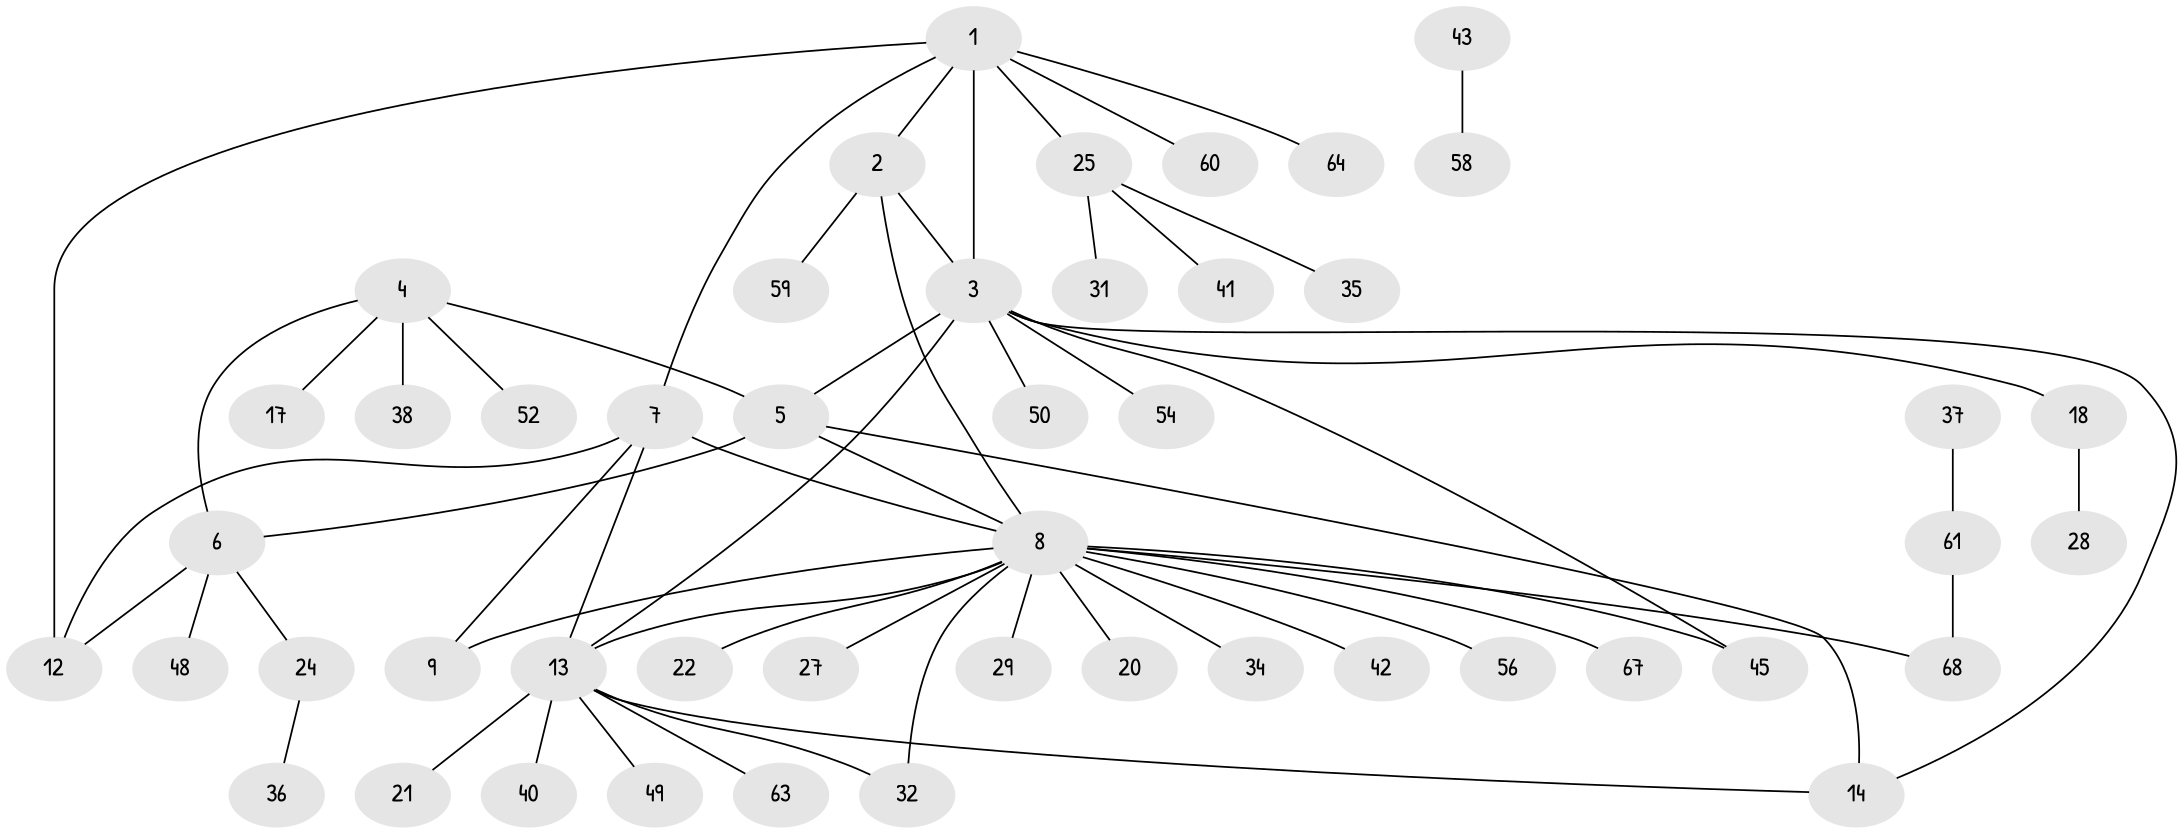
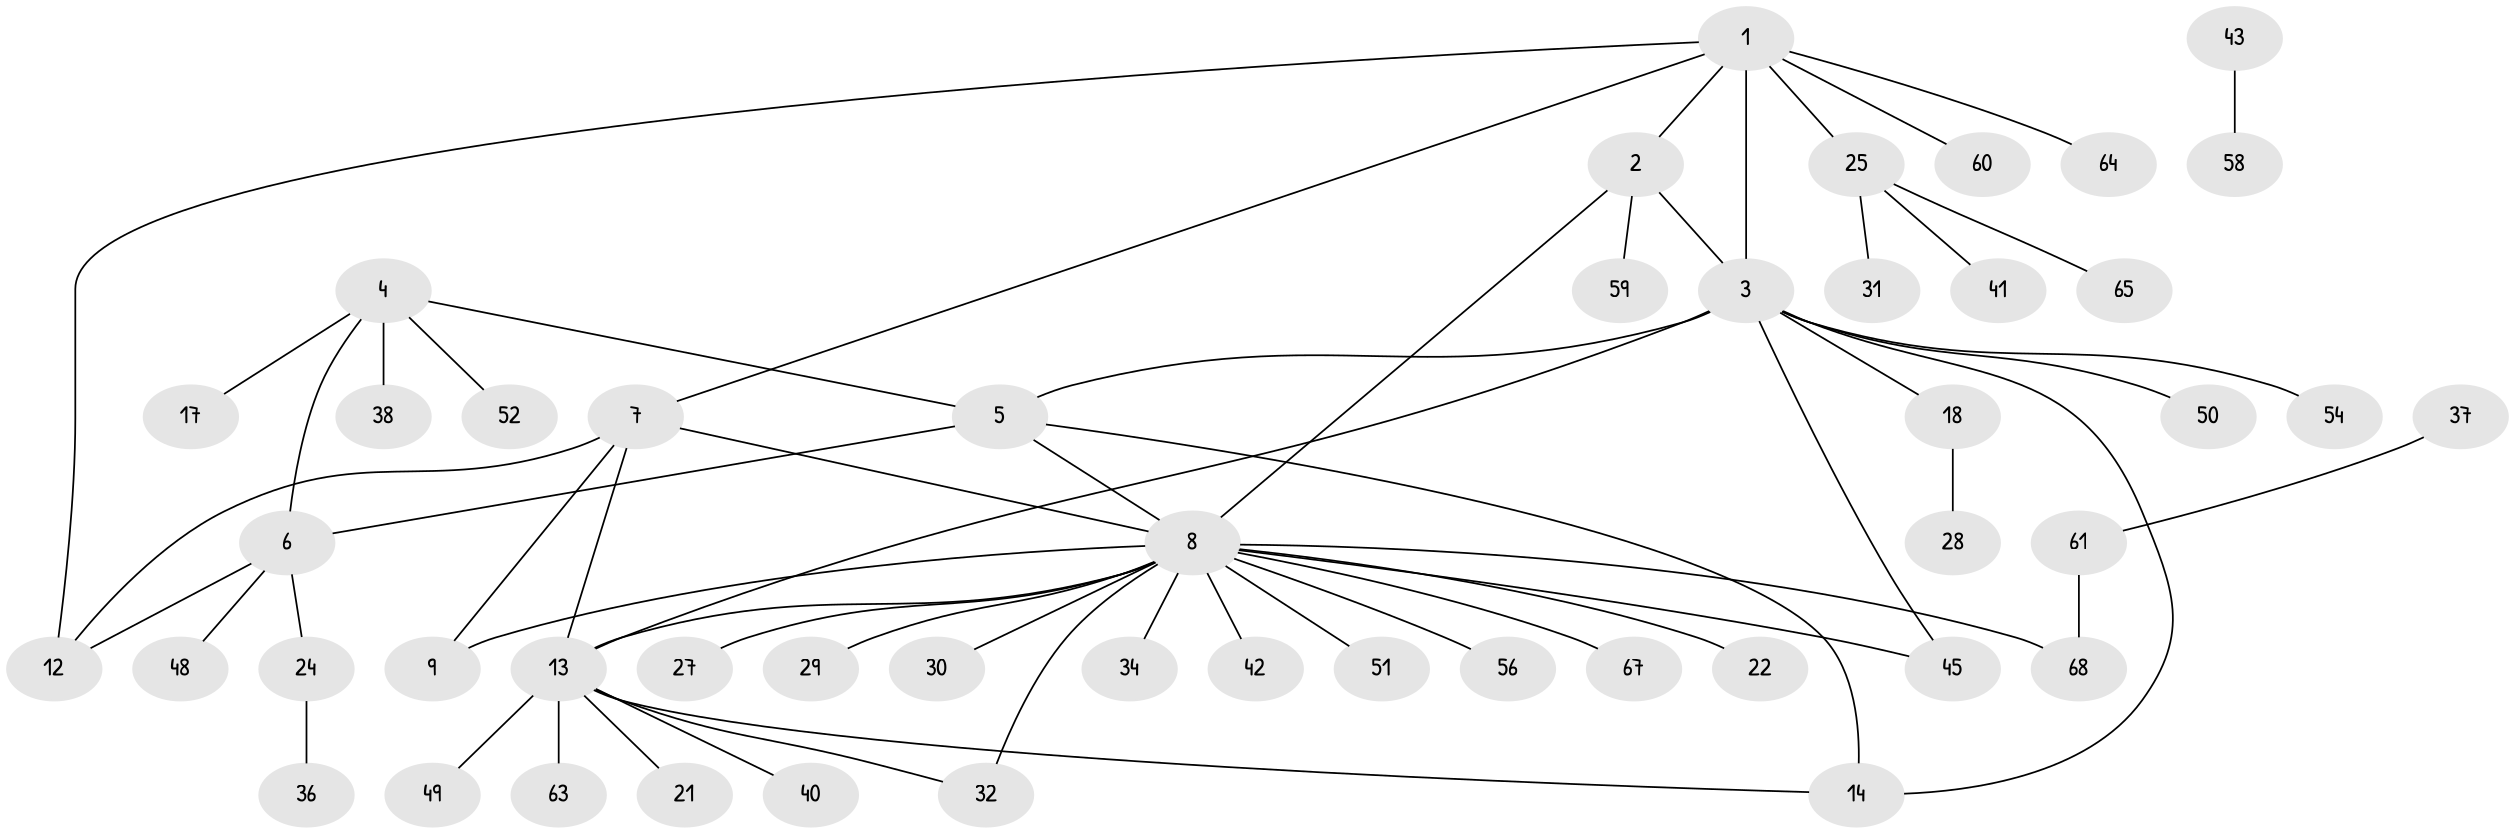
(1352, 291) -> (2124, 291)
(1130, 669) -> (937, 669)
none -> (1382, 669)
